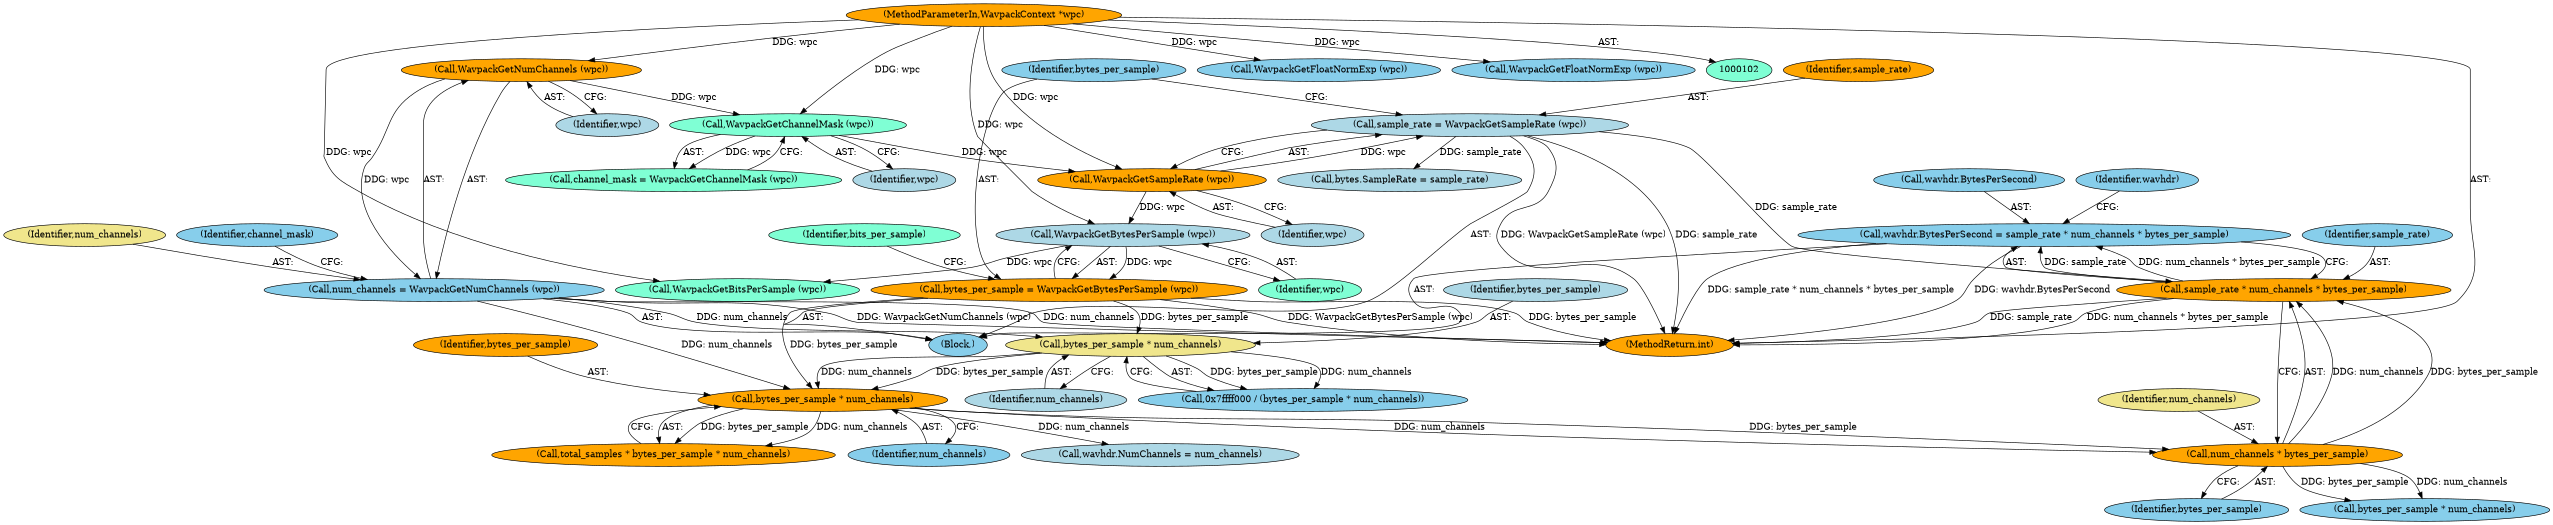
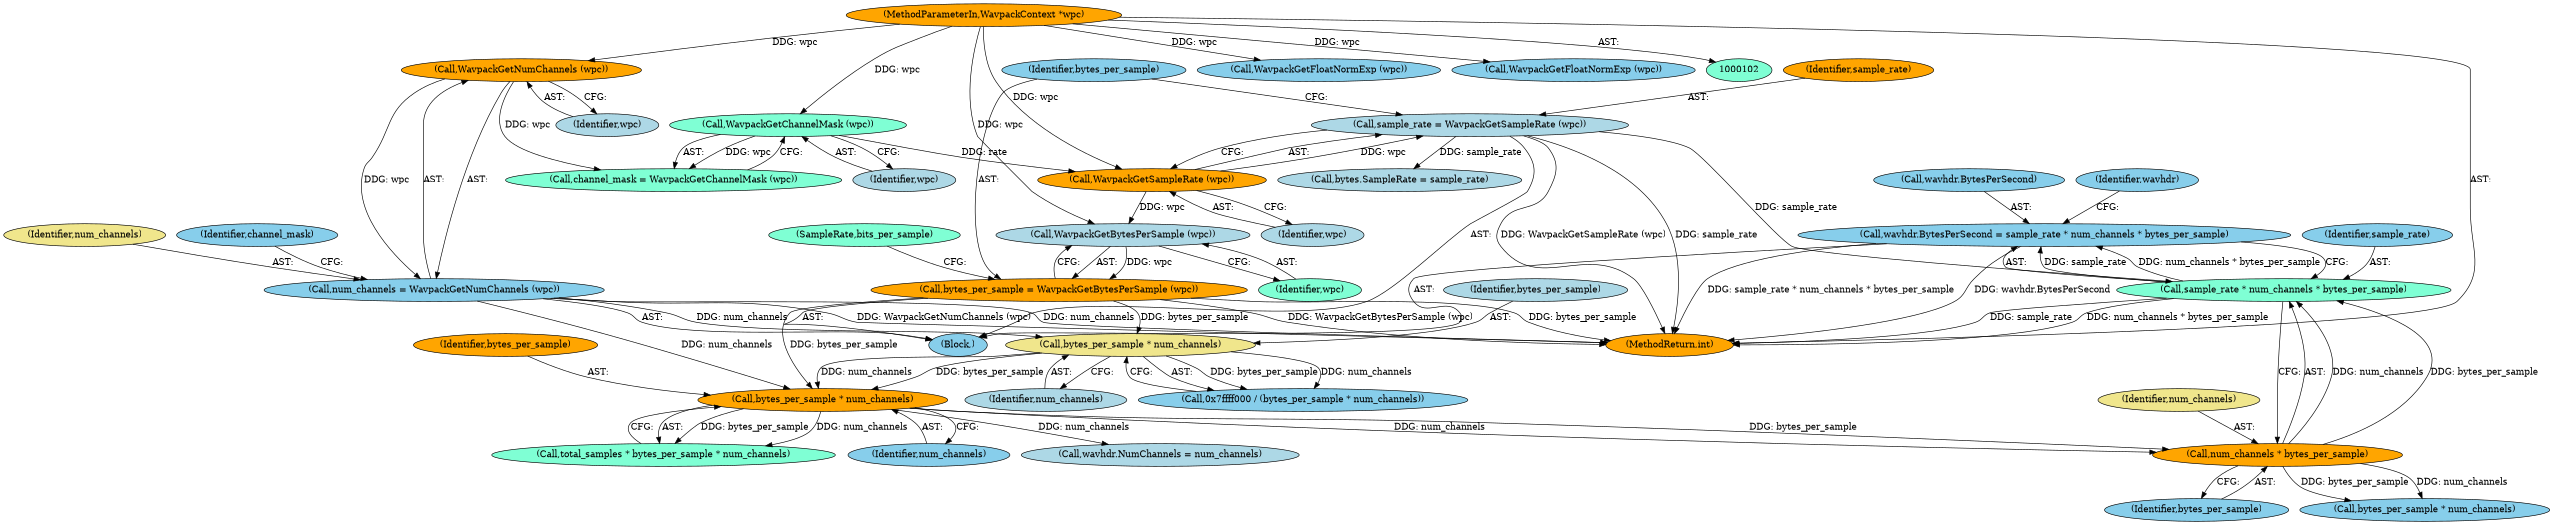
(652, 97) -> (520, 147)
(985, 153) -> (985, 153)
(864, 235) -> (864, 235)
(737, 290) -> none
(2284, 290) -> (2284, 290)
(664, 455) -> (664, 455)
